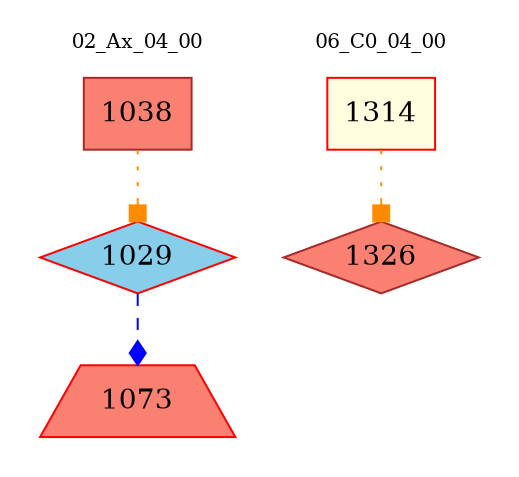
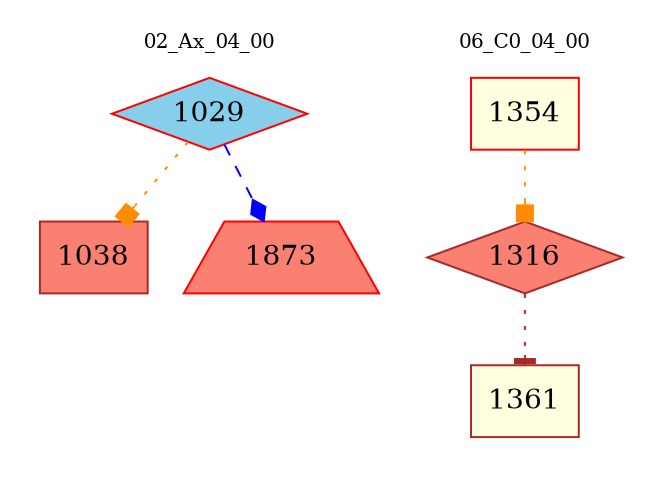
(381, 114) -> (525, 114)
(138, 176) -> (161, 174)
(381, 257) -> (525, 257)
(138, 401) -> (281, 257)
none -> (525, 401)
